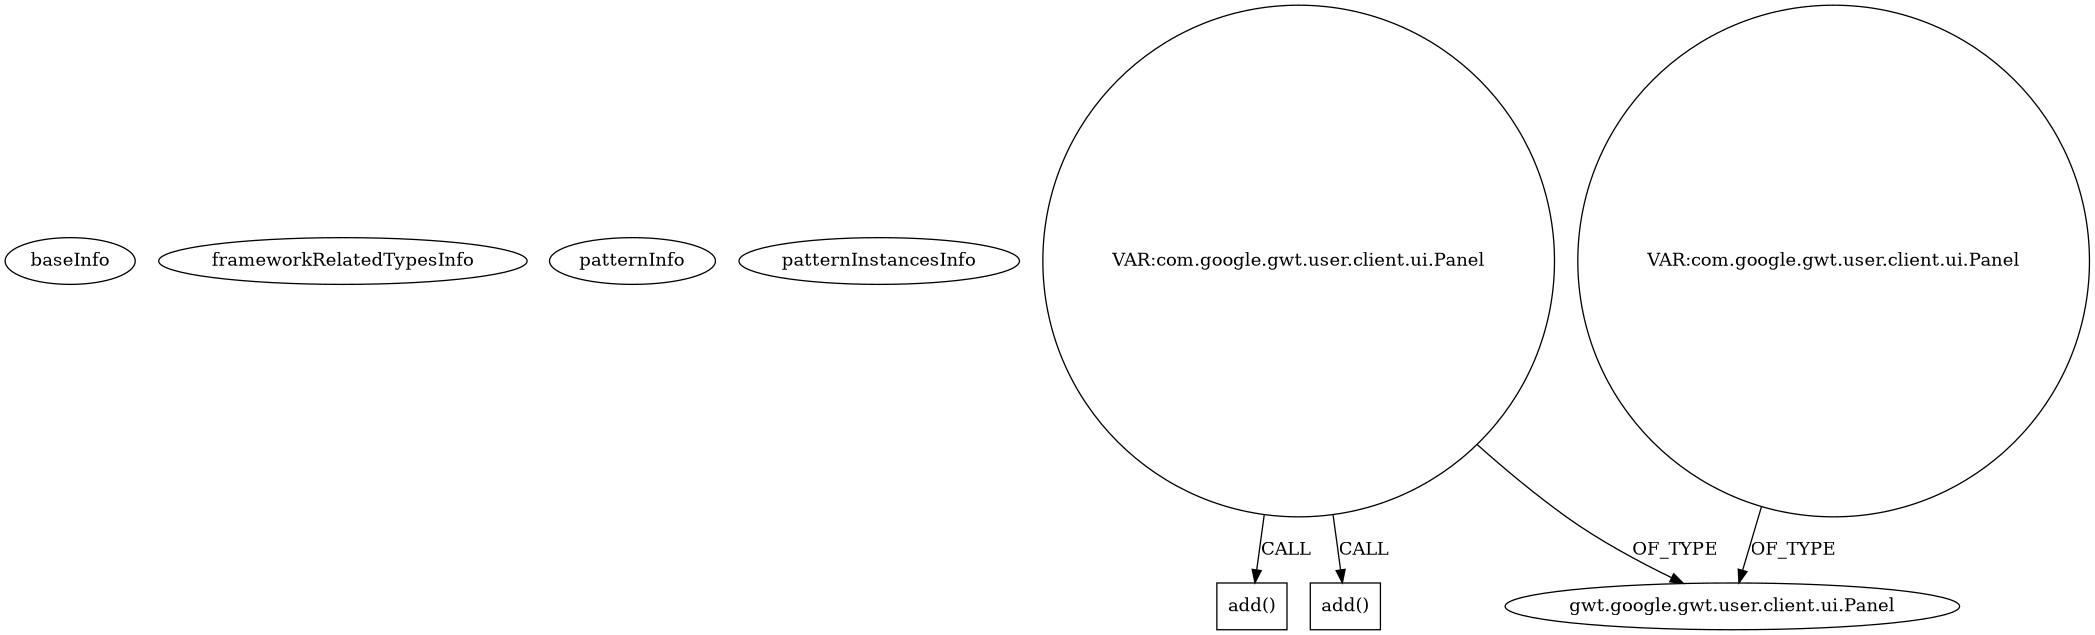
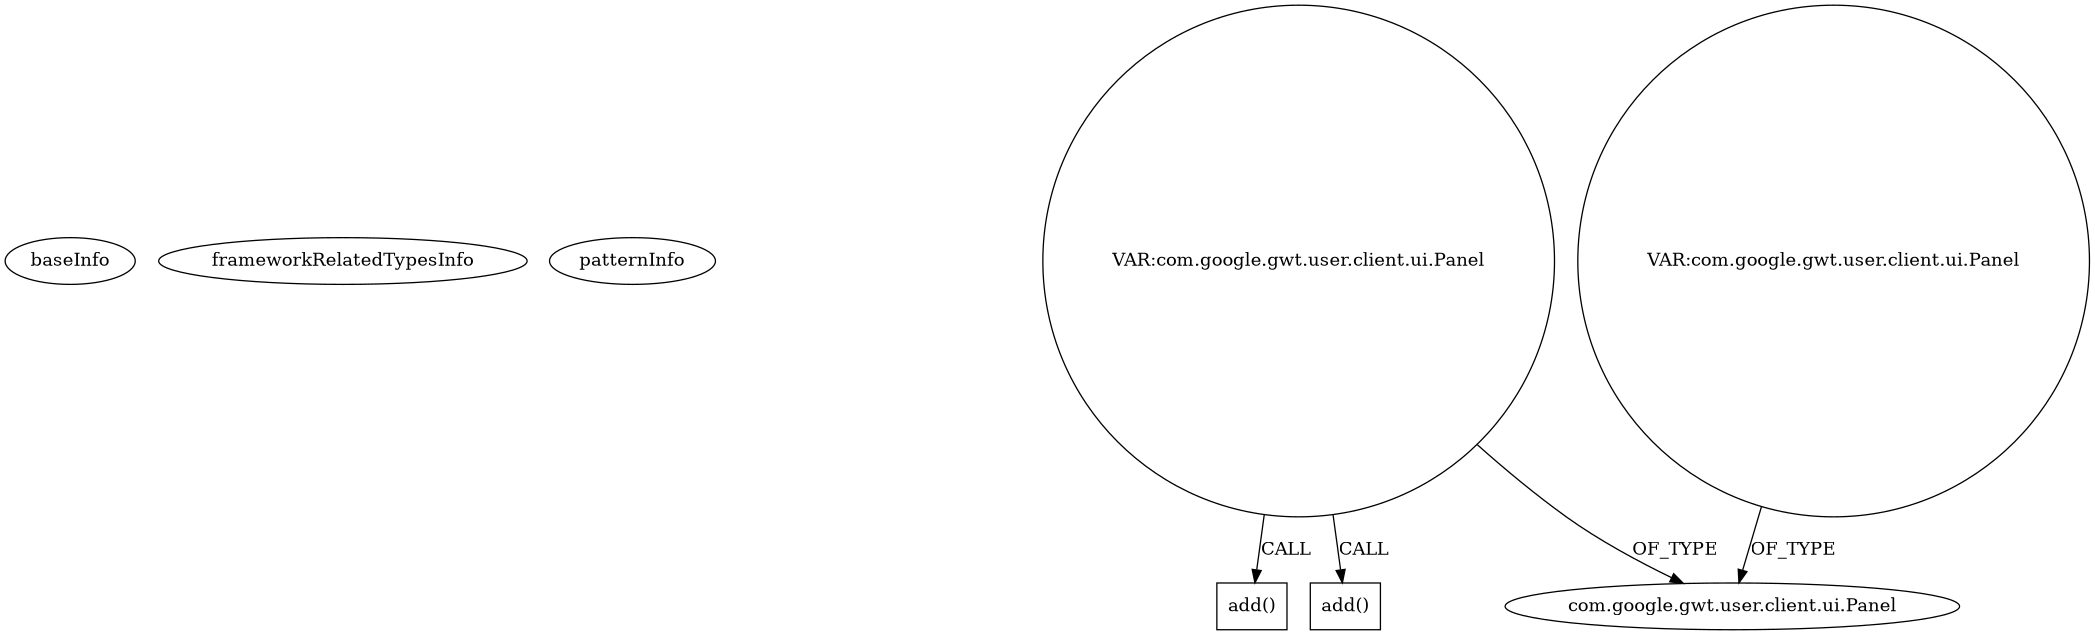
(879, 261) -> none
(1732, 606) -> (1732, 606)
